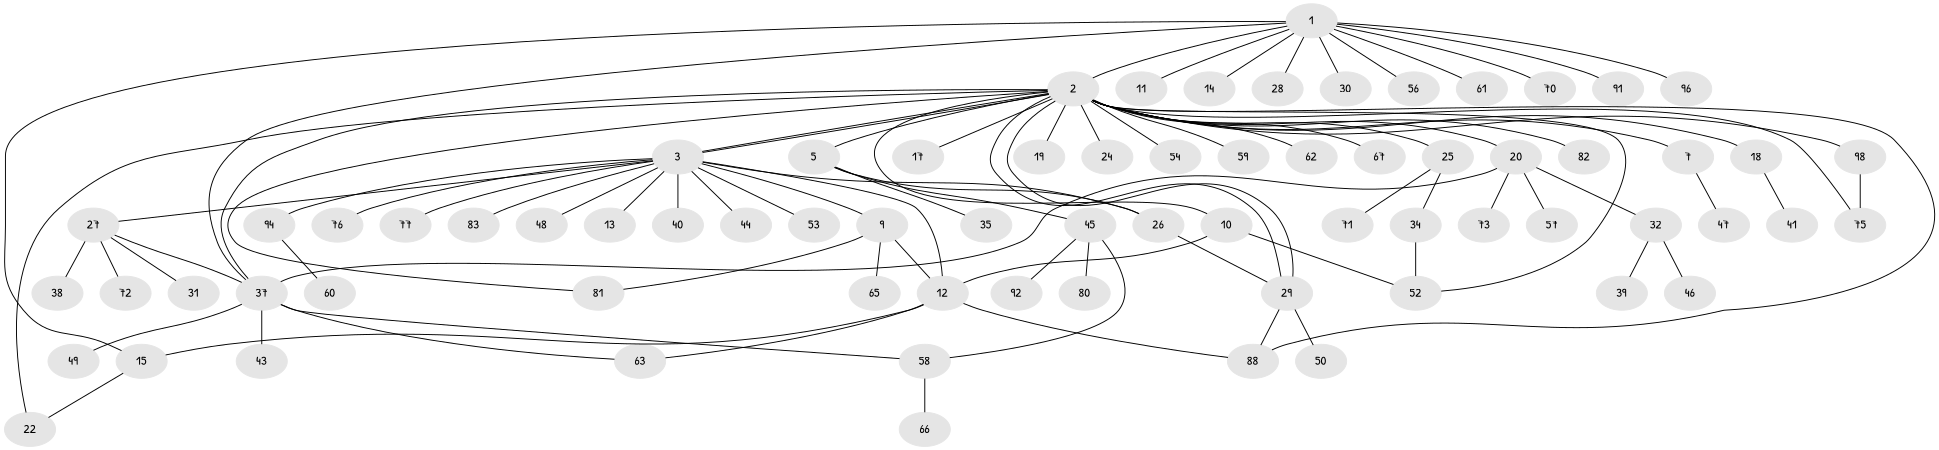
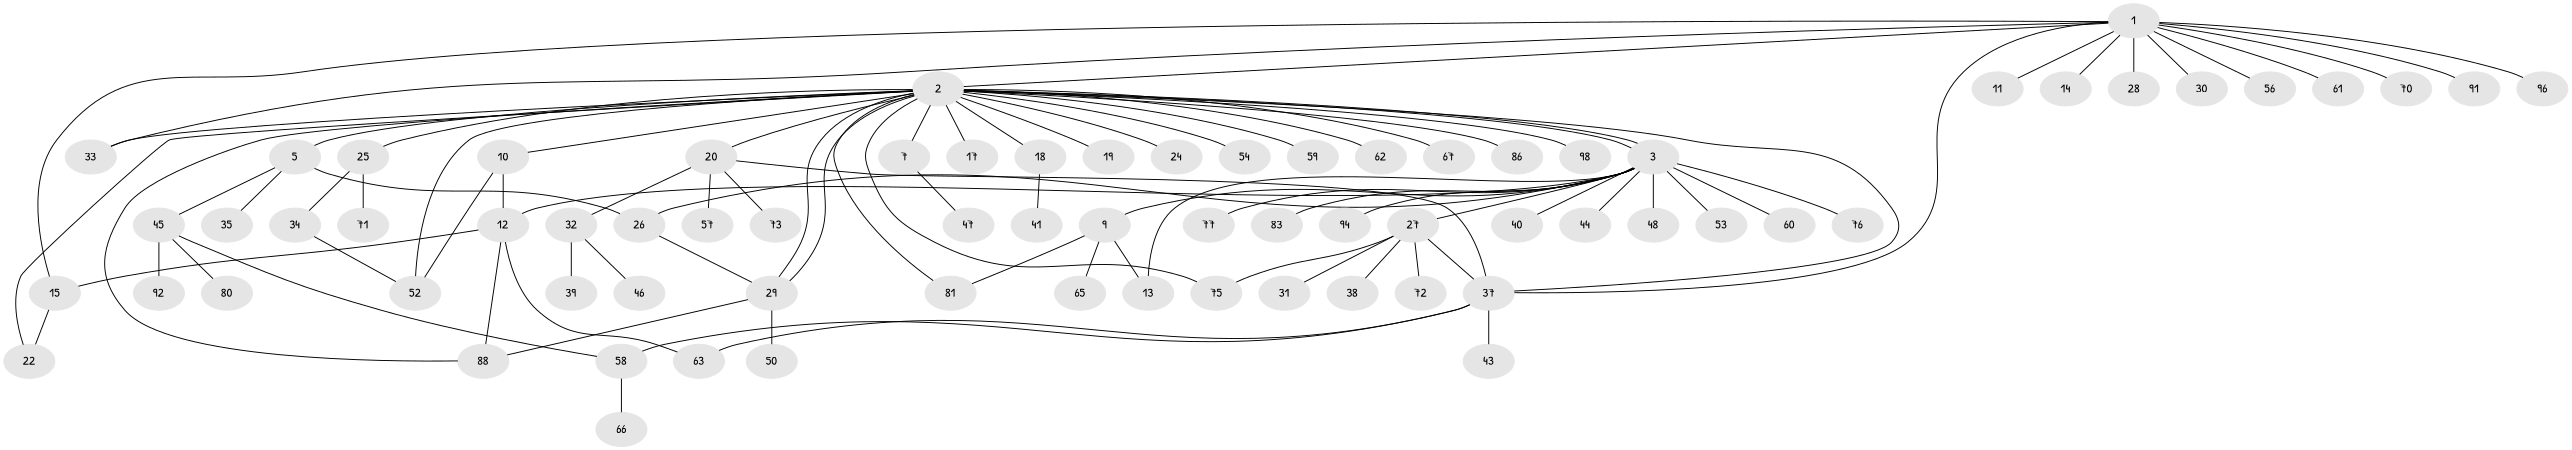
none -> (91, 157)
(1584, 157) -> (1517, 157)
(1860, 191) -> (1315, 259)
(296, 255) -> (1721, 191)
(912, 258) -> (1127, 259)
(74, 361) -> none
